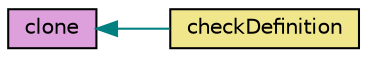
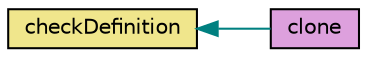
(143, 29) -> (244, 29)
